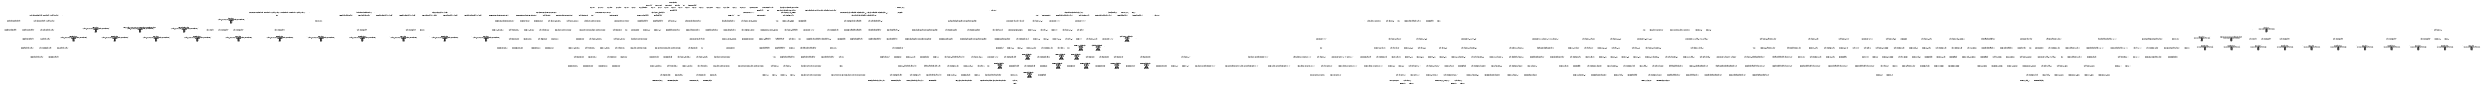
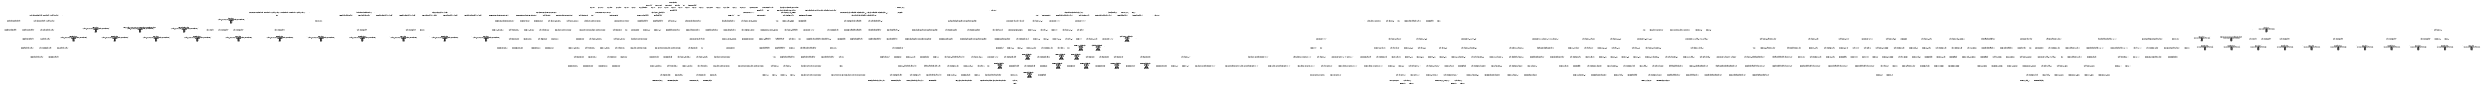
none -> (805, 15)
none -> (1314, 48)
none -> (1854, 57)
